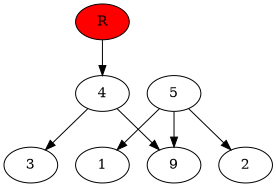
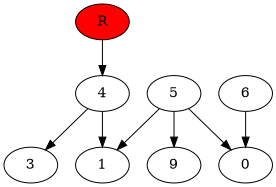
none -> (246, 93)
(134, 125) -> (102, 124)
(246, 165) -> (246, 165)
